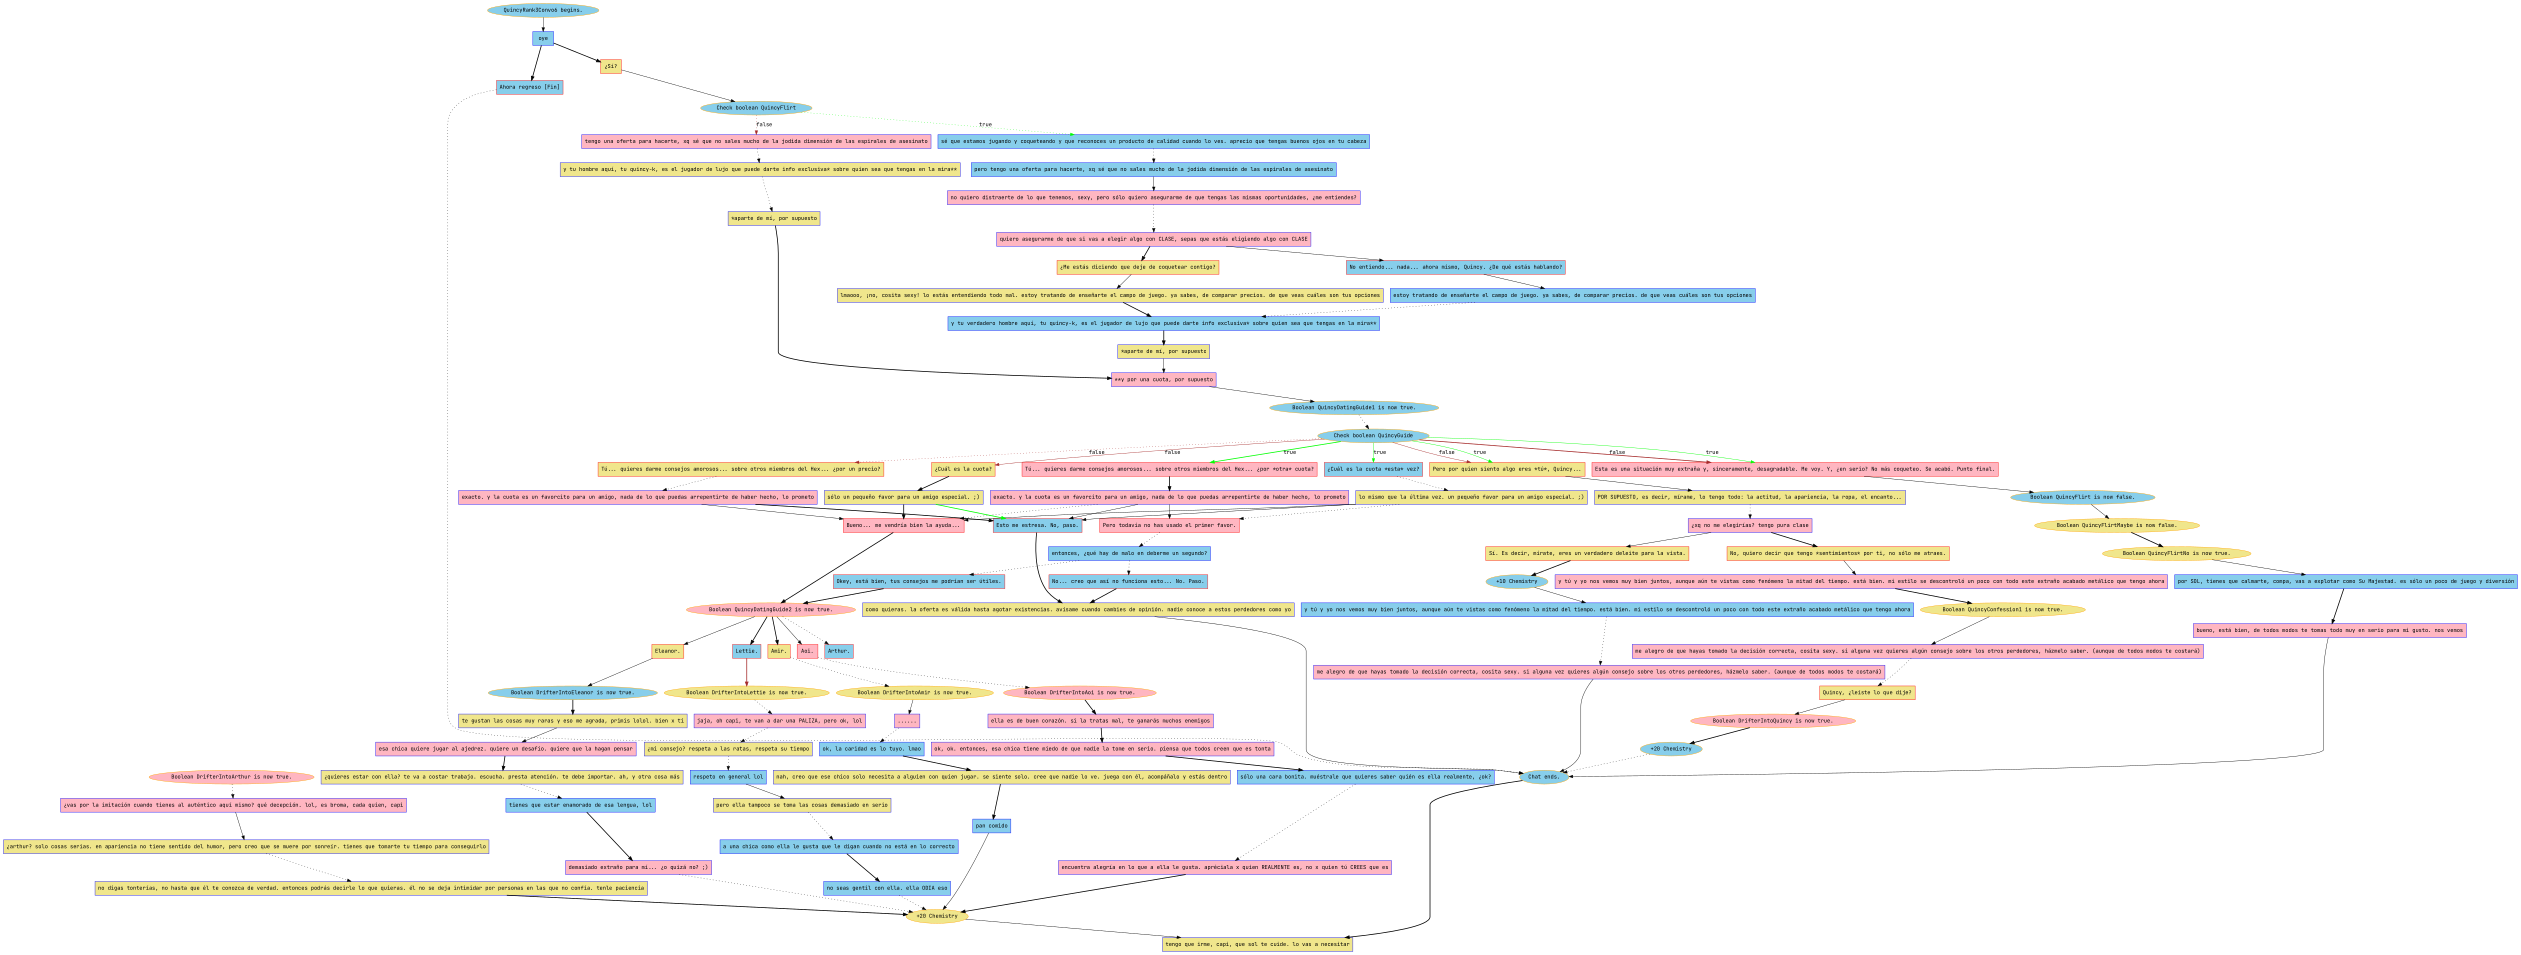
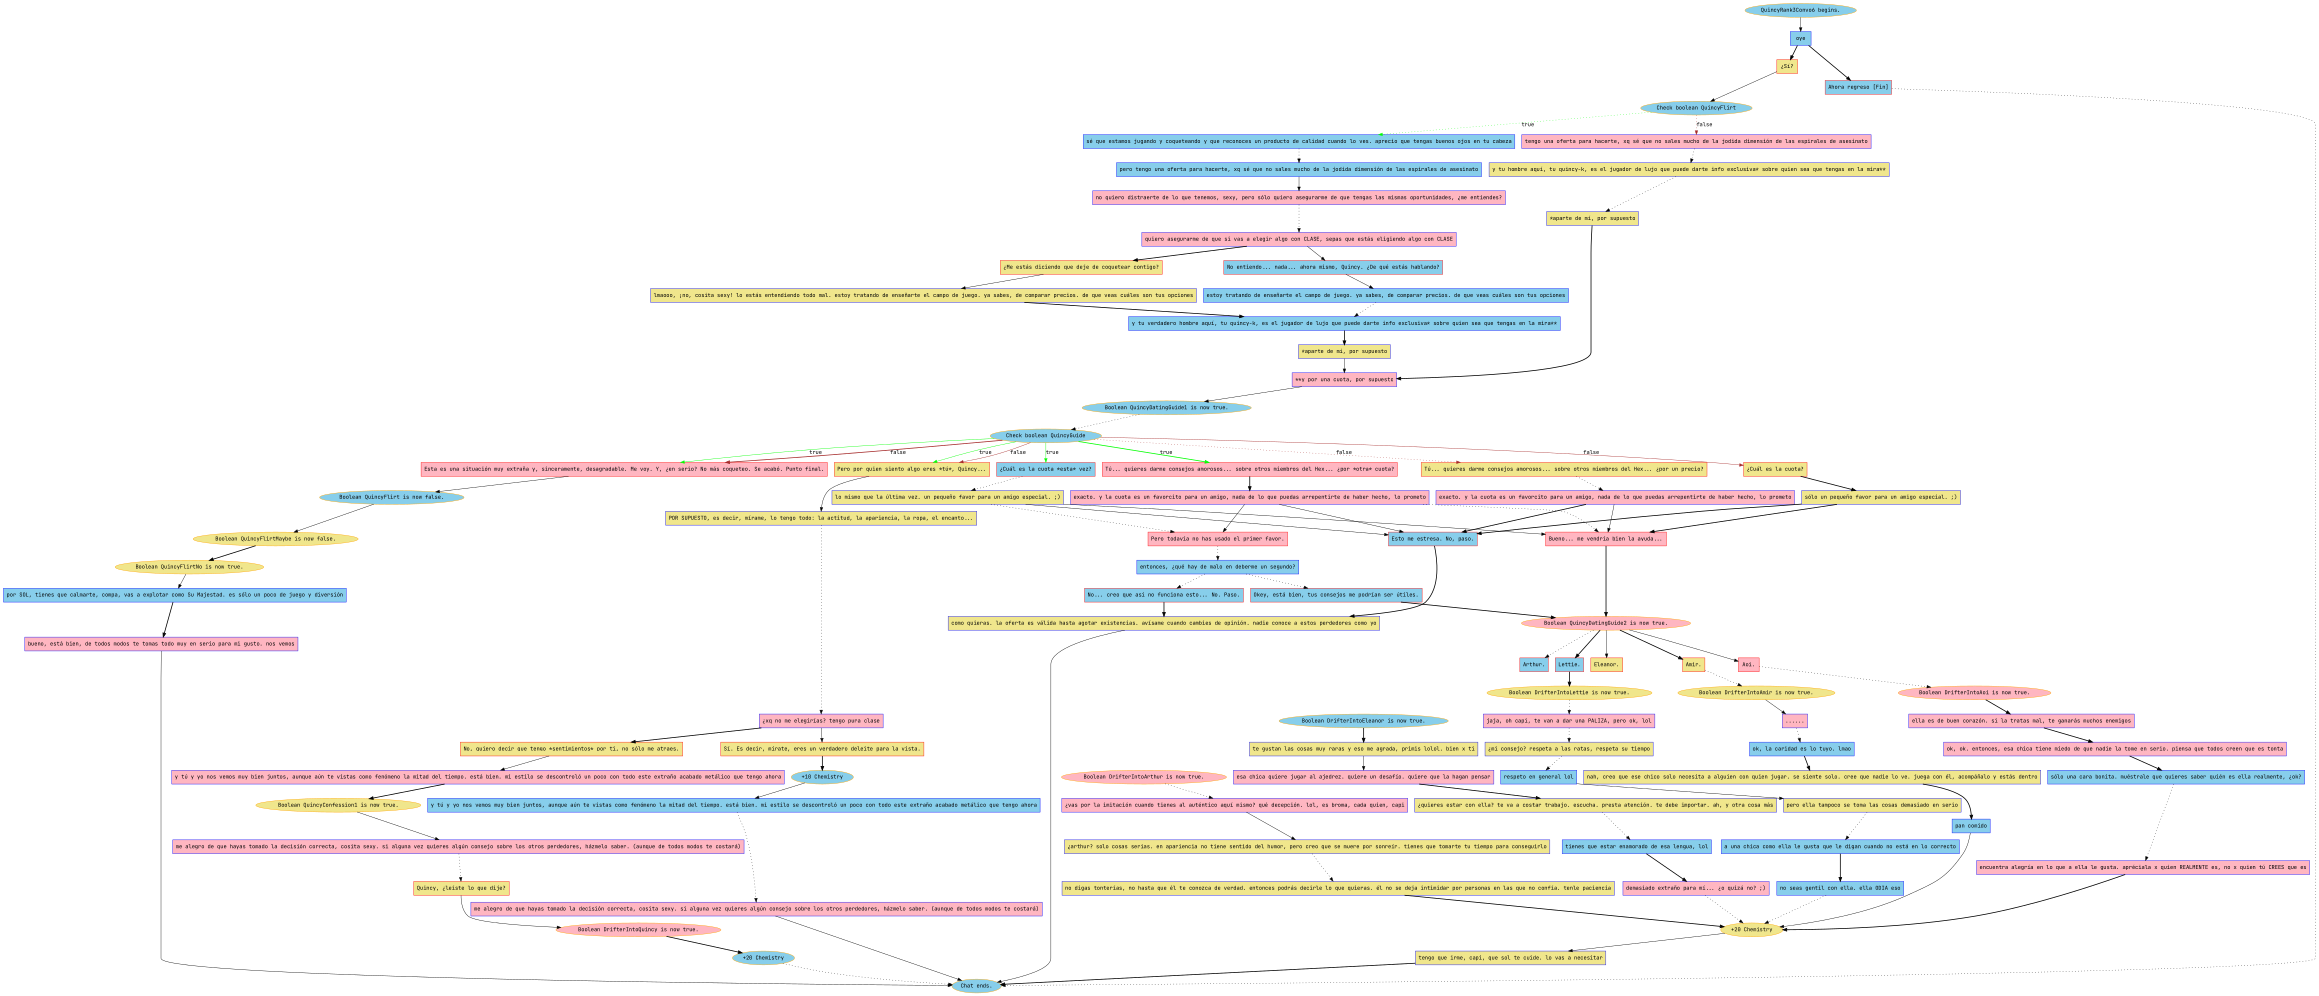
(969, 511) -> (1641, 517)
(747, 670) -> (1569, 677)
(622, 671) -> none
(1430, 855) -> (1210, 974)
